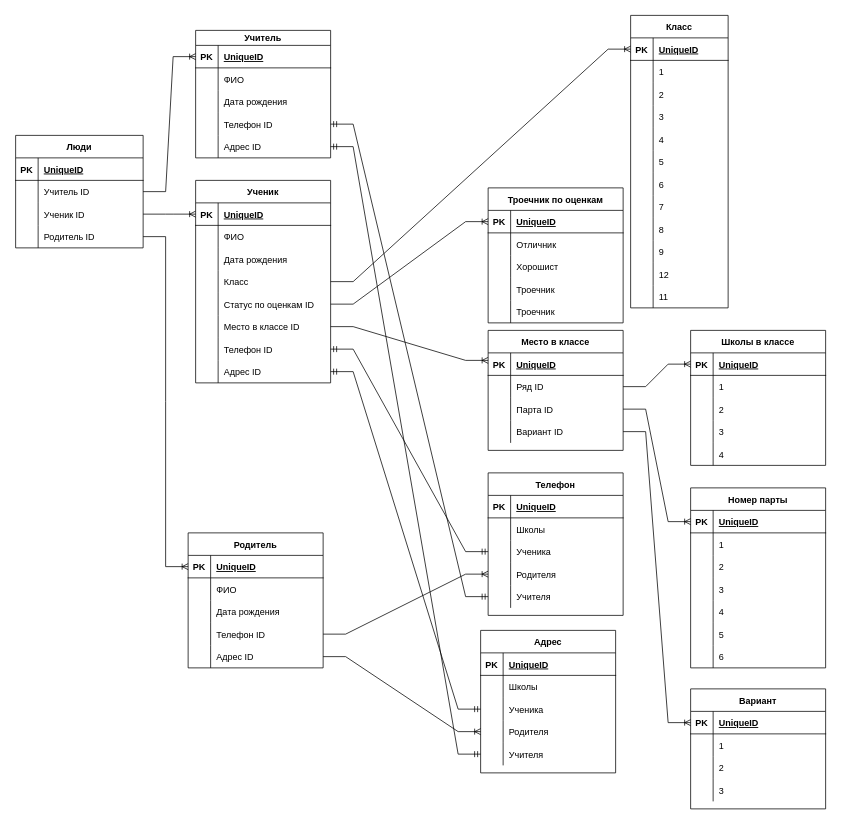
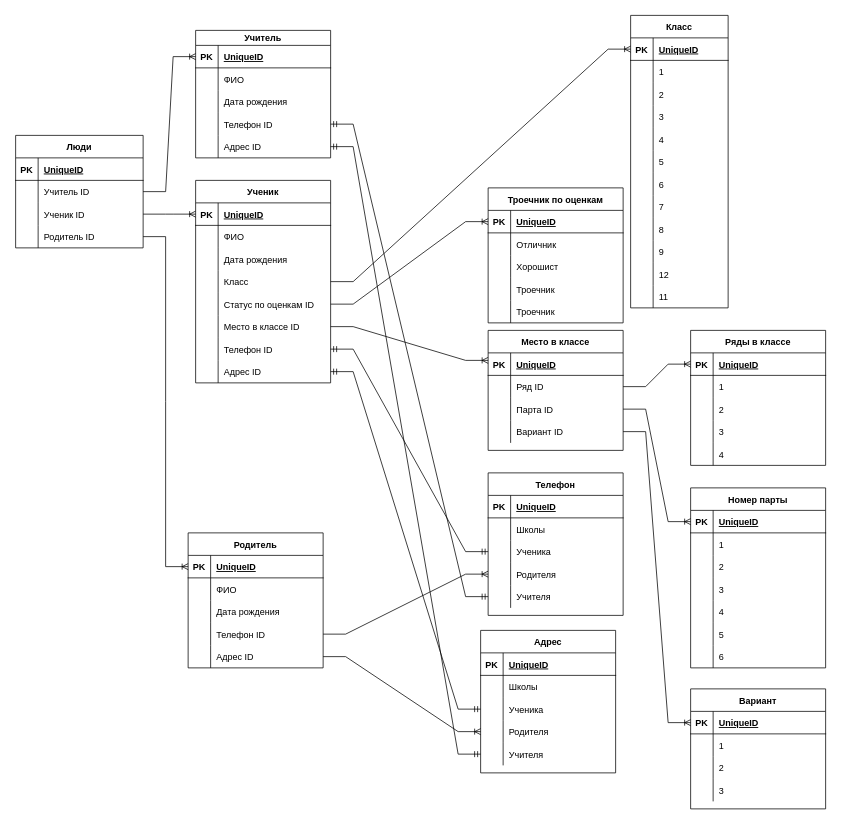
(758, 342) -> (758, 342)
